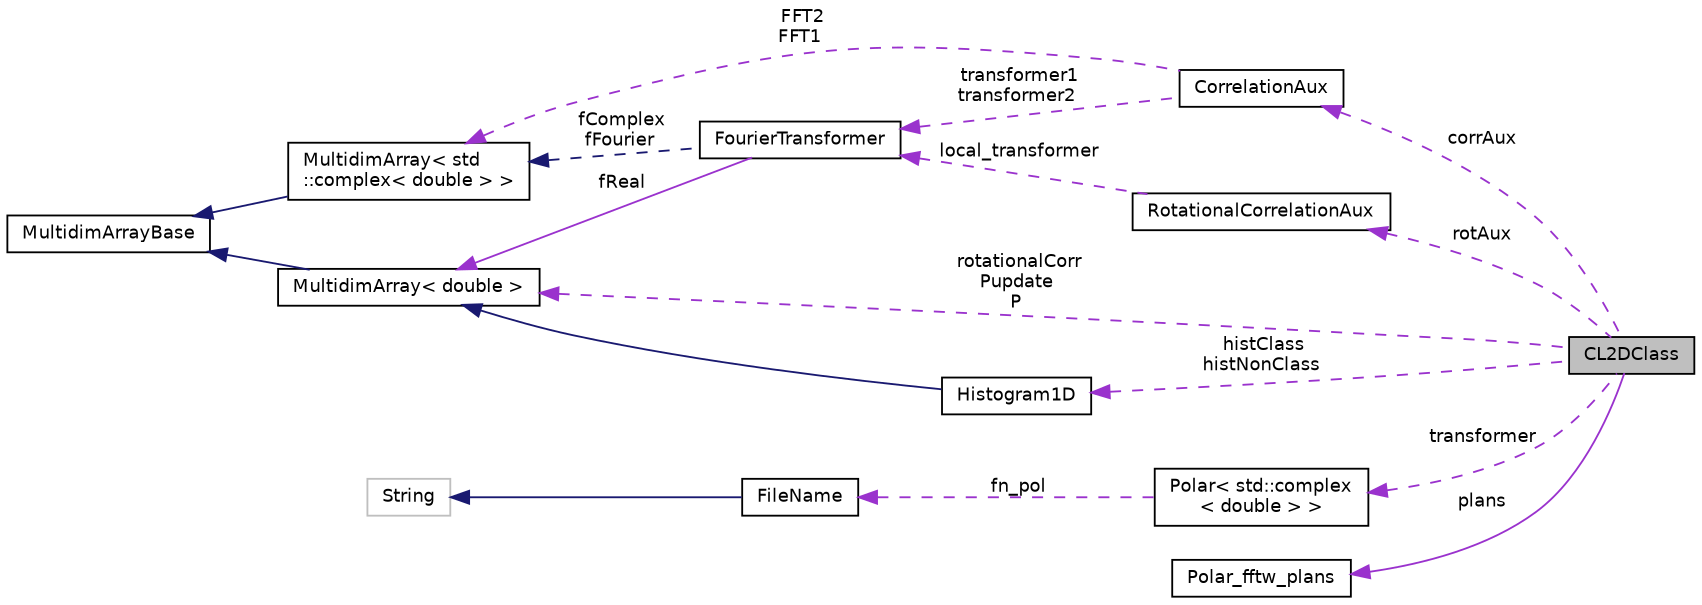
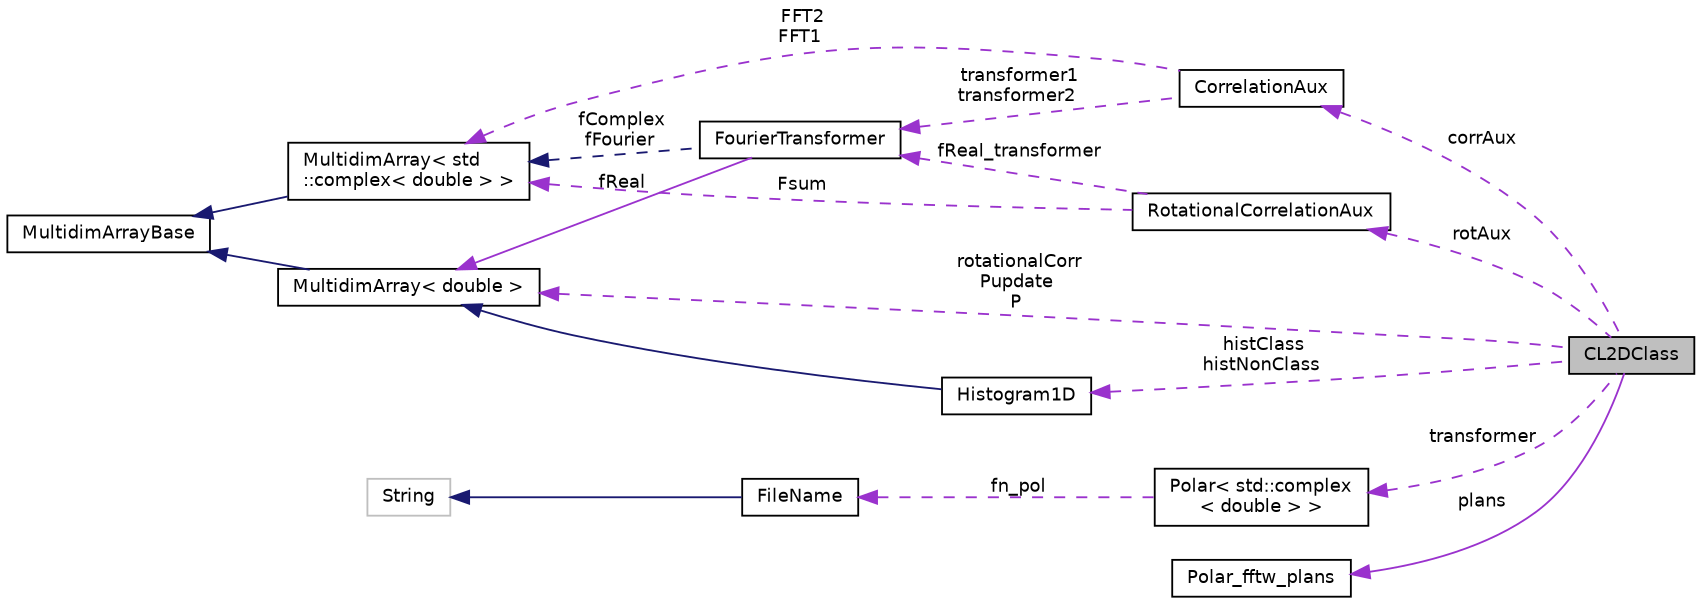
(1017, 152) -> (1017, 152)
none -> (840, 202)
